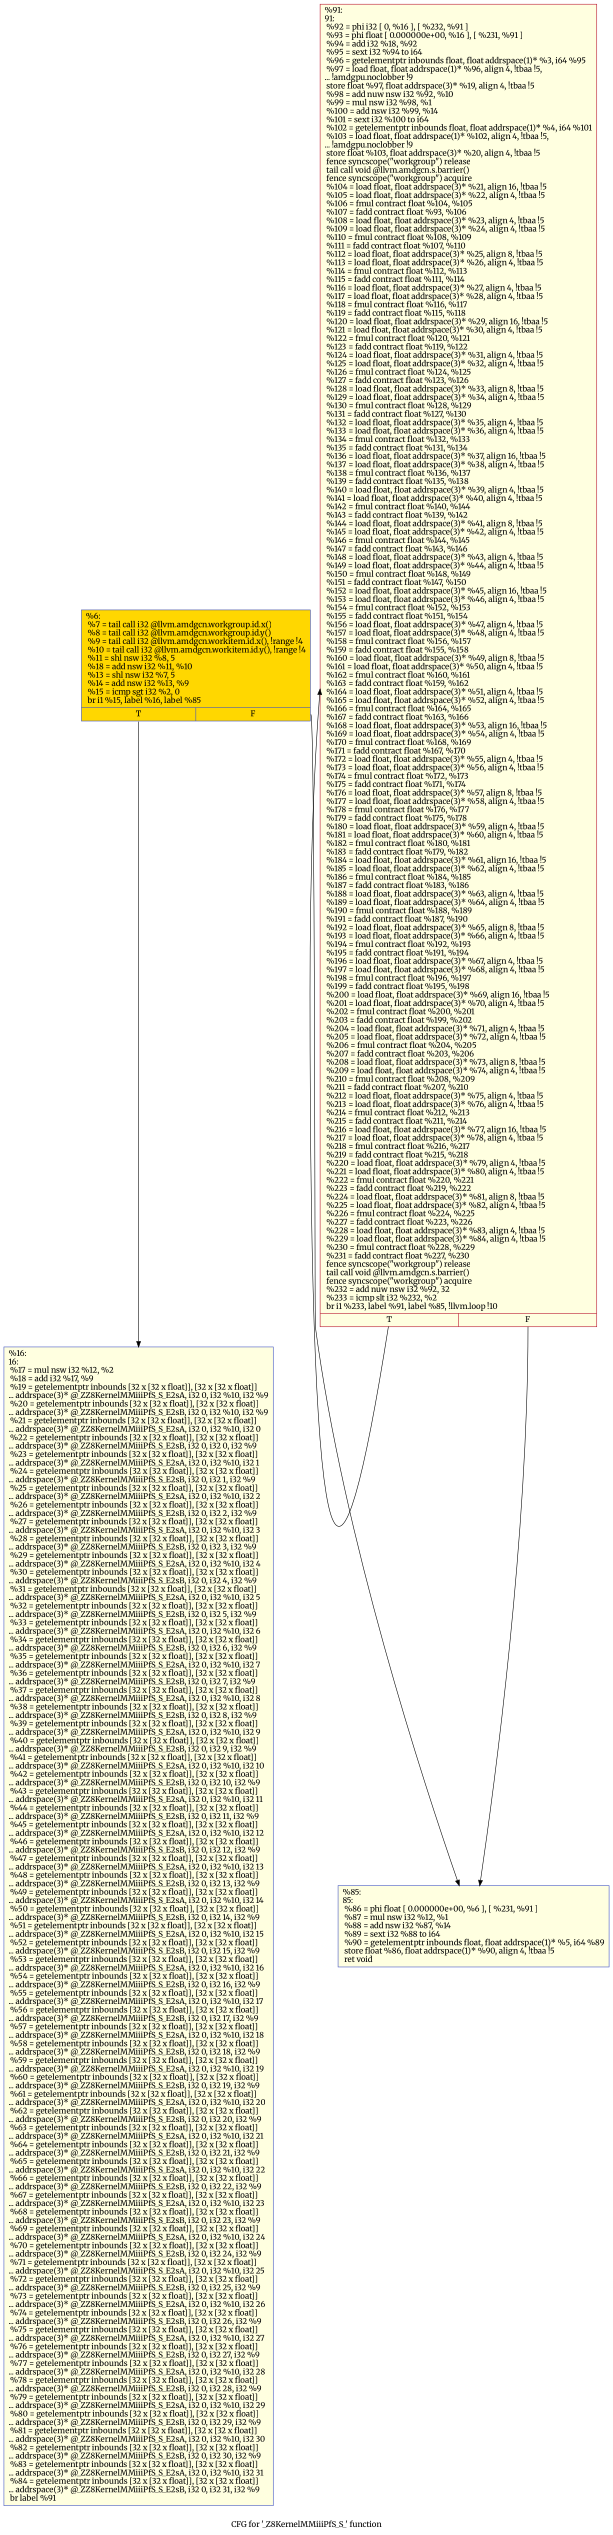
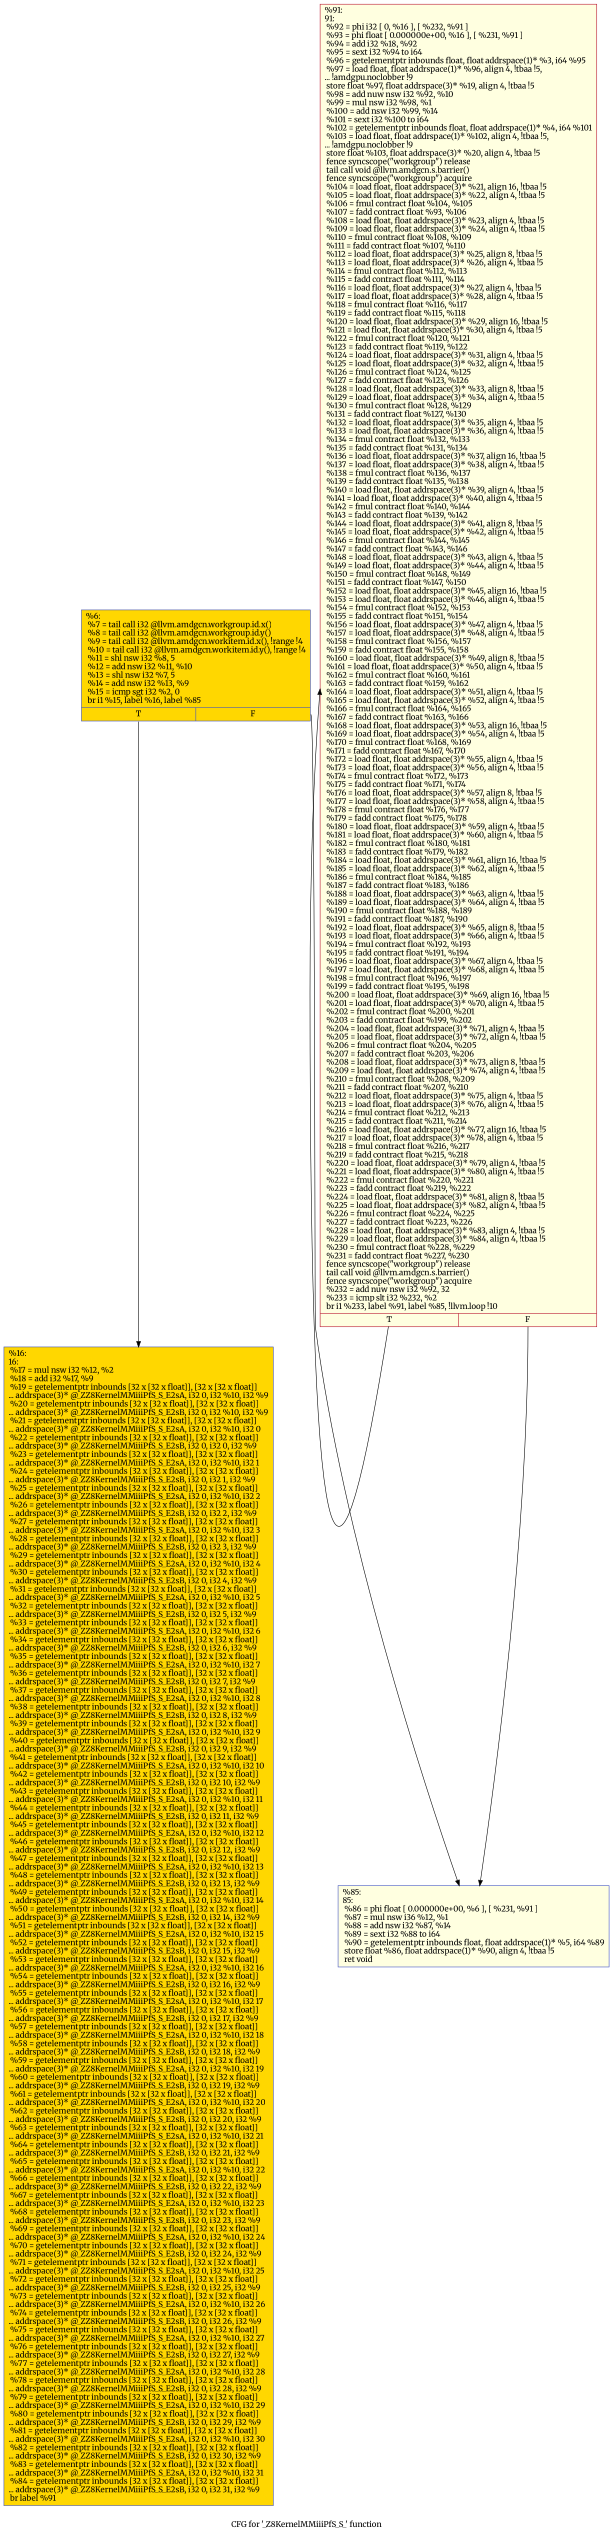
(139, 667) -> (139, 667)
(396, 1918) -> (396, 1918)
(139, 1926) -> (139, 1926)
